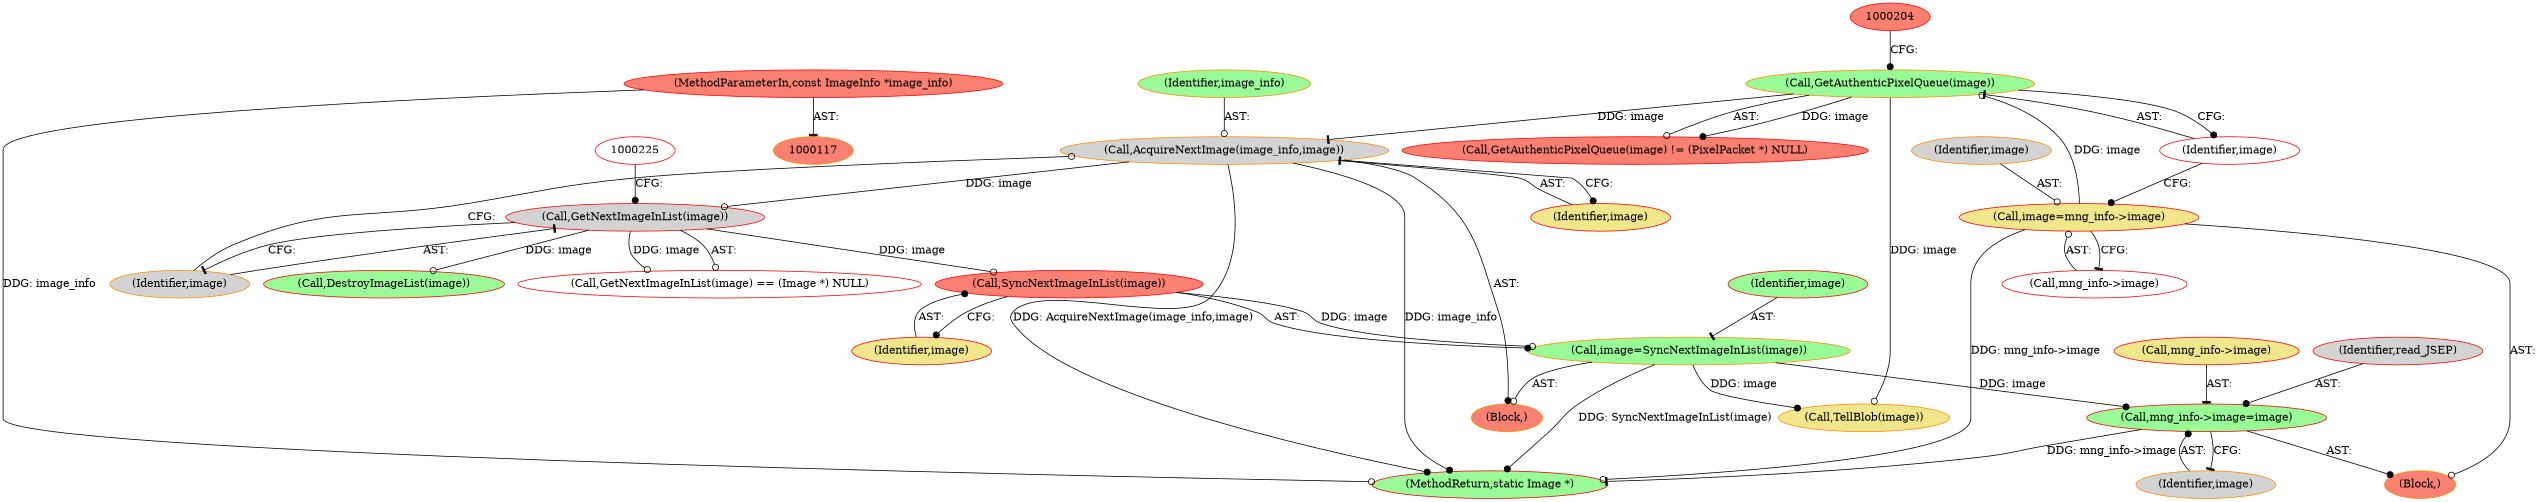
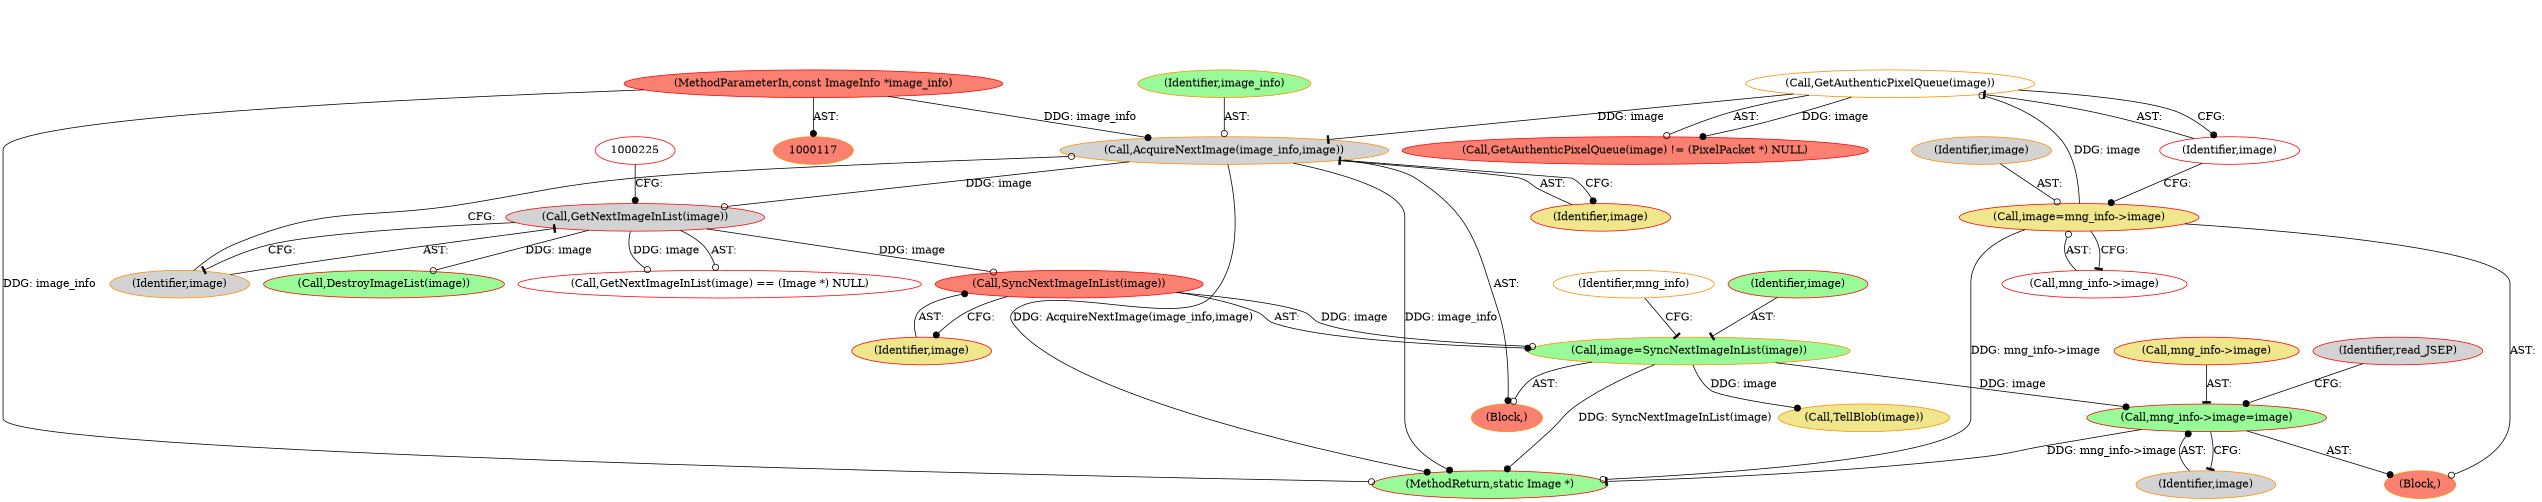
(1890, 17) -> none
(1890, 84) -> (1890, 84)
(813, 115) -> (813, 115)
none -> (1017, 117)
(1890, 249) -> none
none -> (1634, 284)
(2330, 384) -> (2330, 384)
